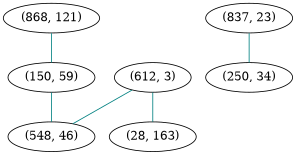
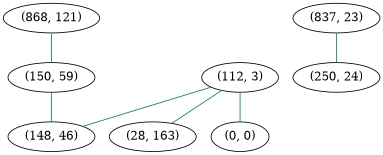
(153, 77) -> (240, 77)
(249, 77) -> (336, 77)
(51, 137) -> (51, 137)
none -> (240, 137)
